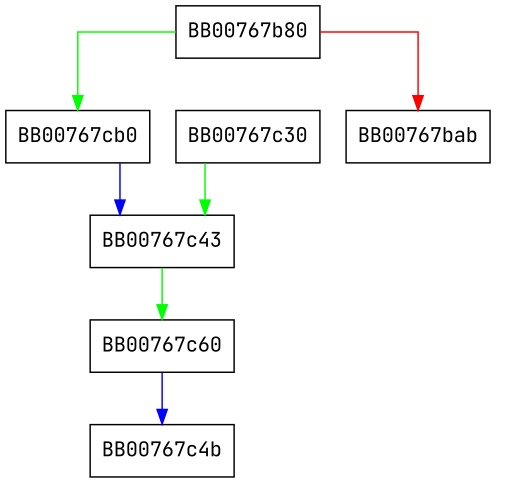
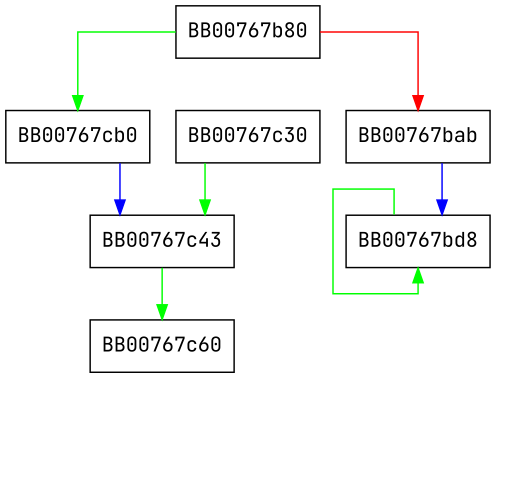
none -> (418, 241)
(162, 451) -> none
